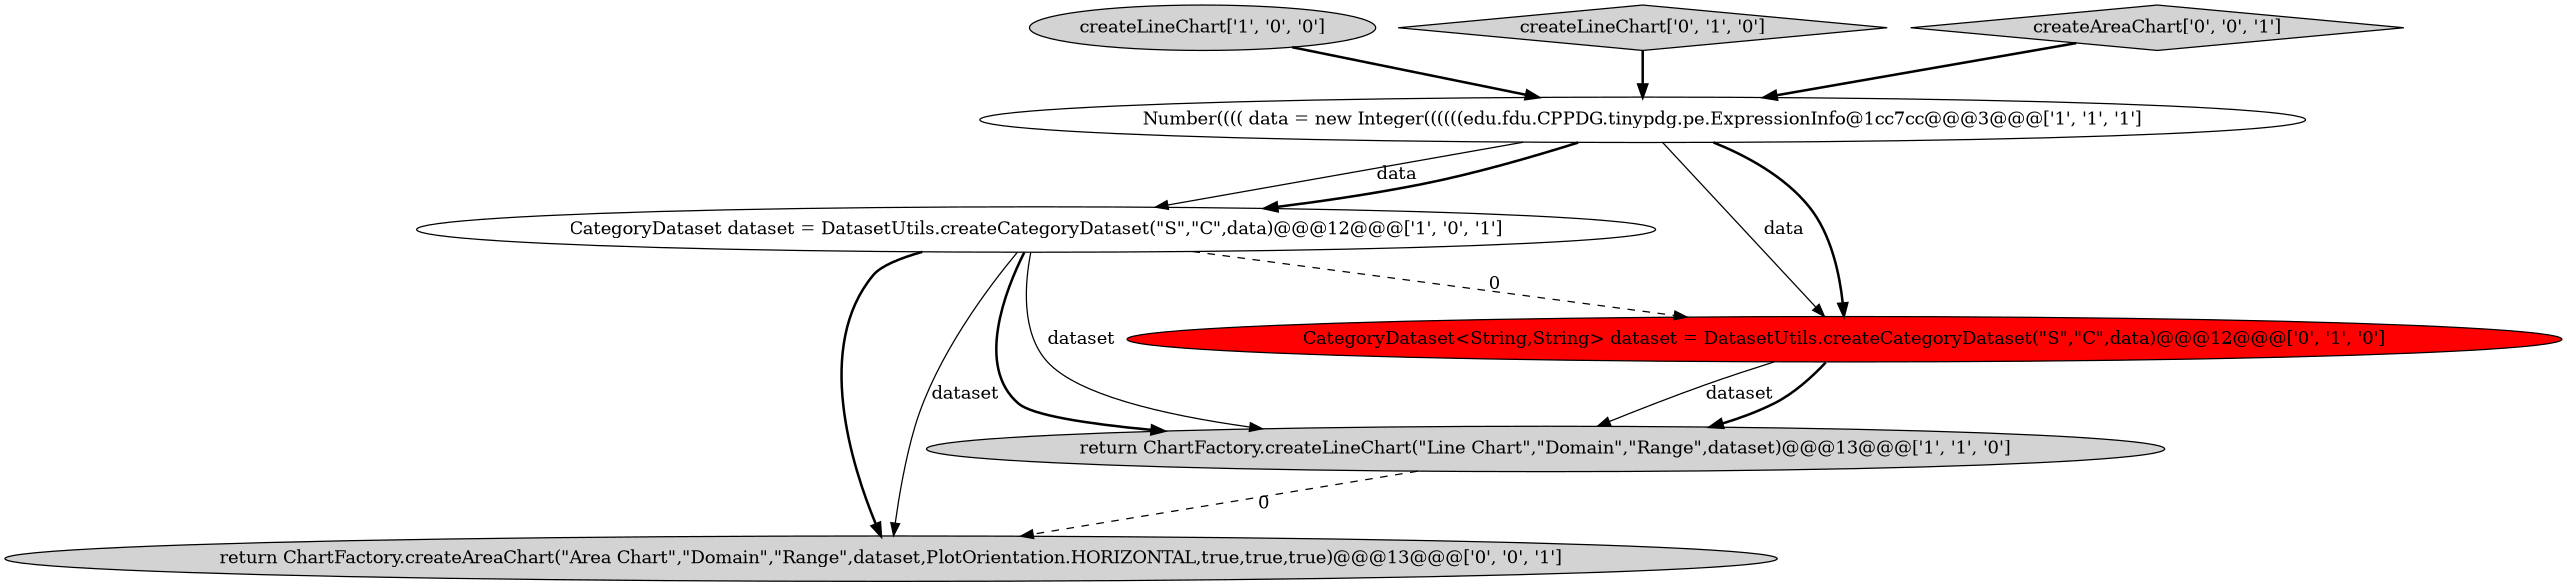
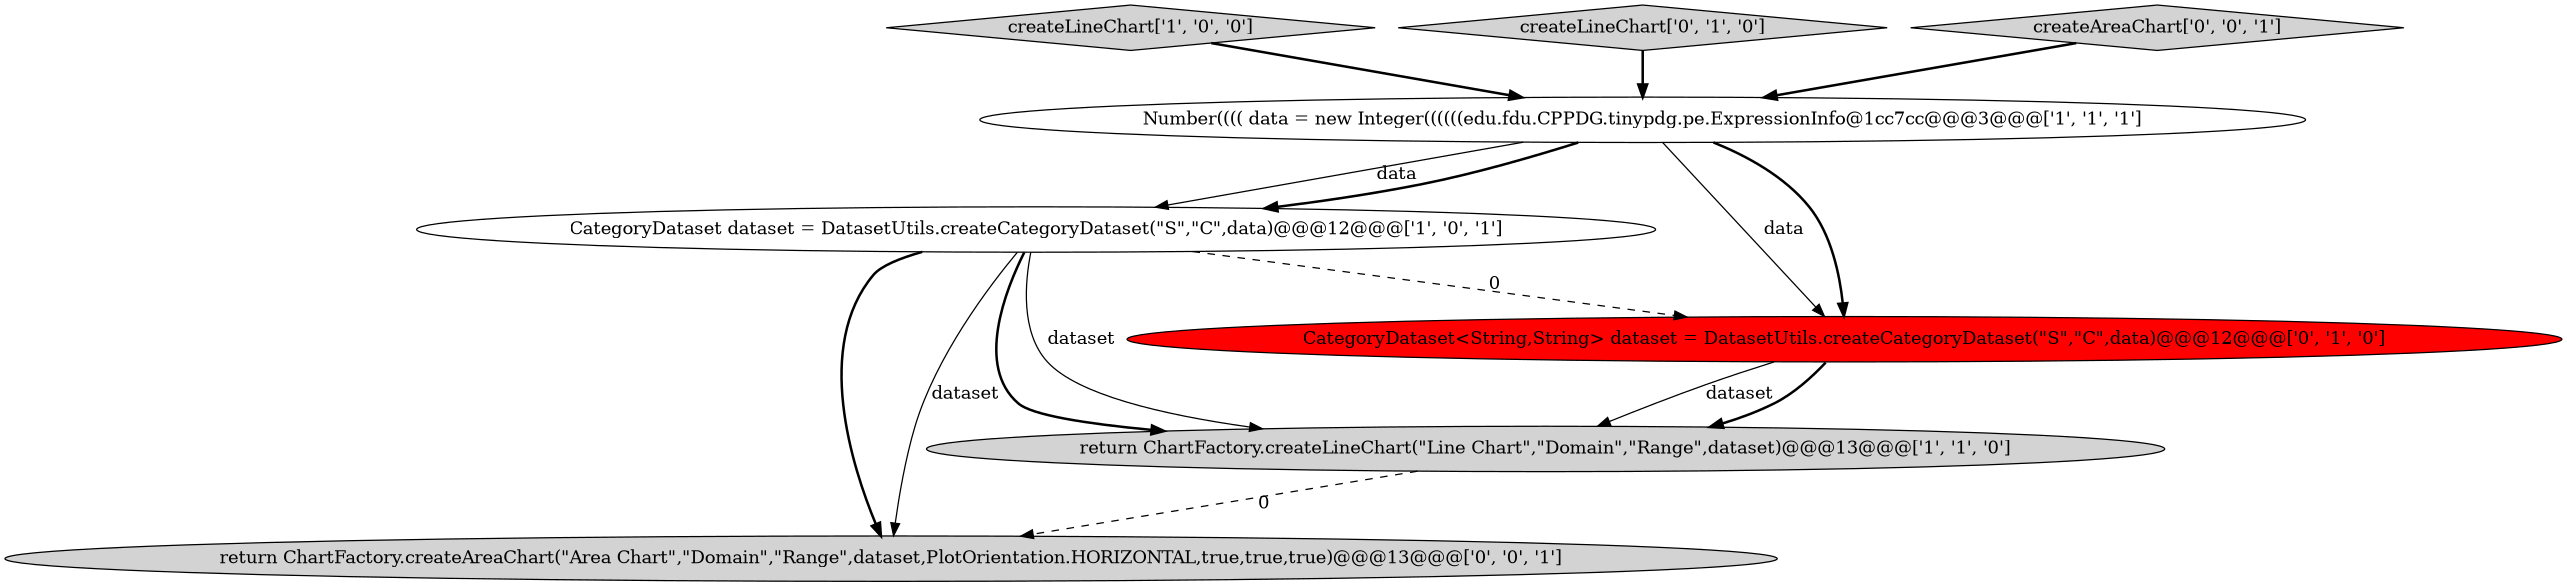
(1203, 28) -> (1131, 28)
